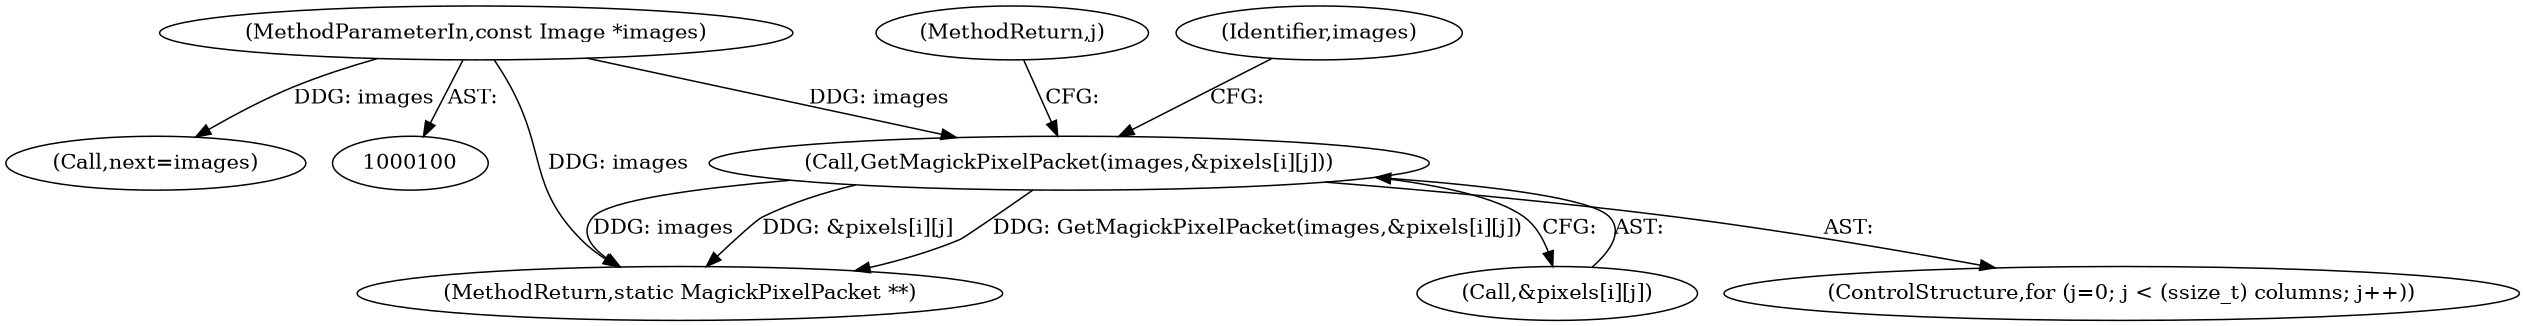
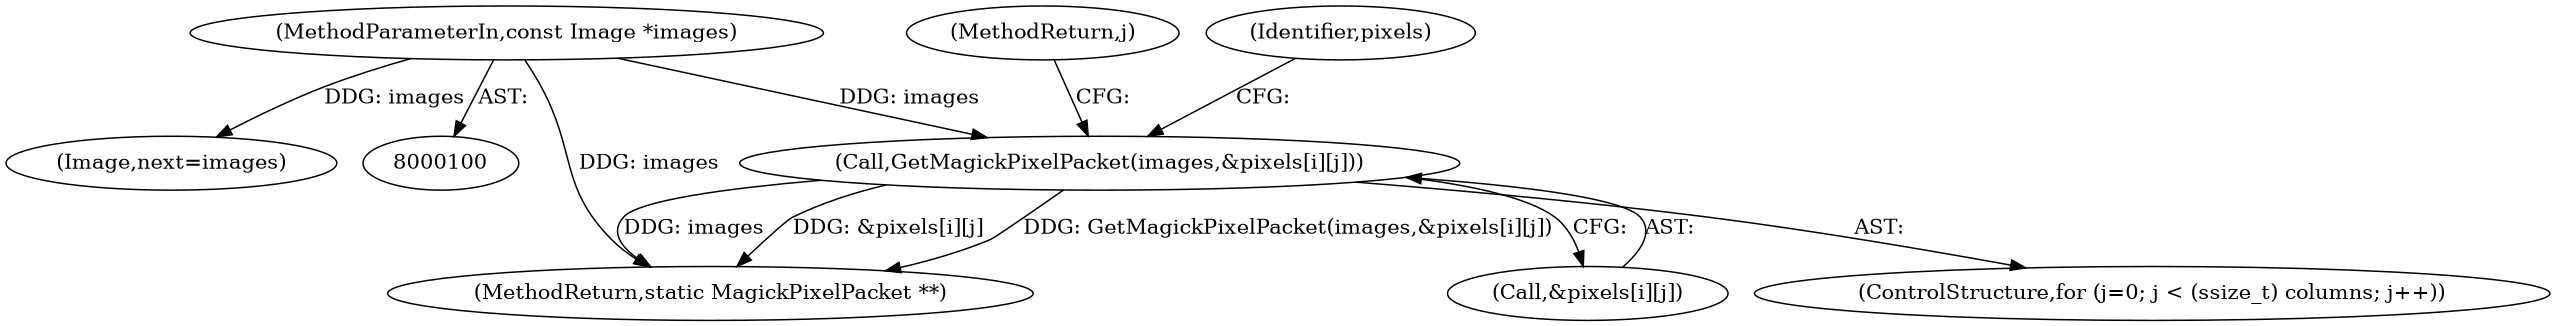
(1319, 33) -> (1341, 33)
(156, 163) -> (171, 163)
(410, 163) -> (441, 163)
